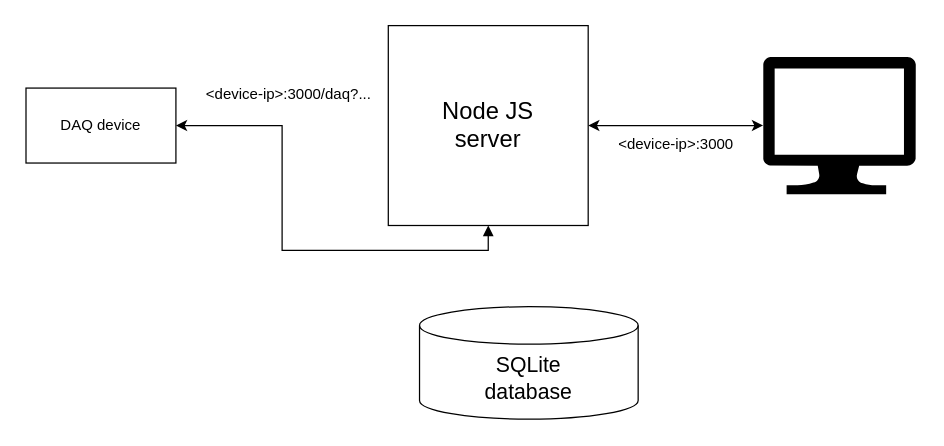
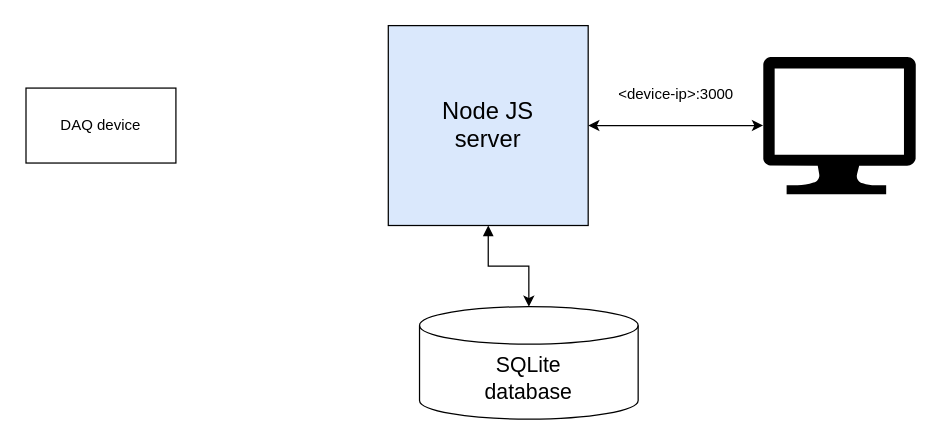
(288, 94) -> none
(488, 126) -> (488, 126)
(676, 144) -> (676, 94)
(282, 244) -> (516, 266)
